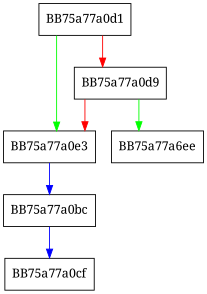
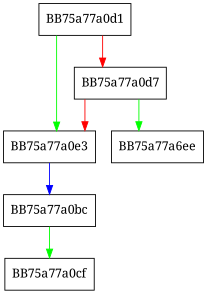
(120, 83) -> (120, 83)
(50, 238) -> (50, 238)
